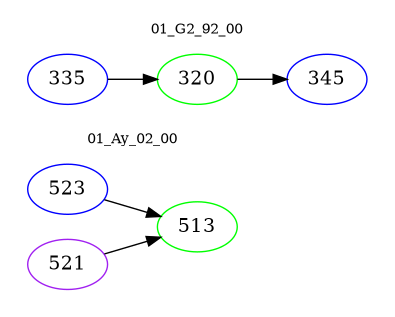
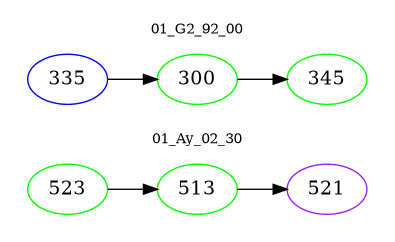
(197, 79) -> (197, 79)
(327, 79) -> (327, 79)
(132, 140) -> (197, 140)
(68, 189) -> (68, 189)
(126, 248) -> (255, 189)
